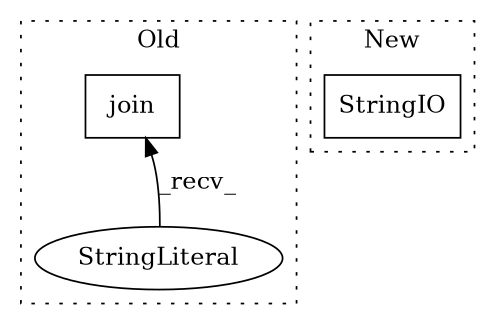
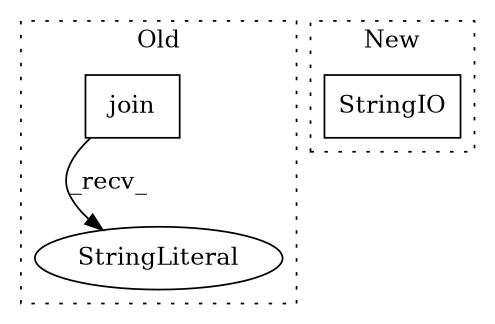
(158, 190) -> (66, 178)
